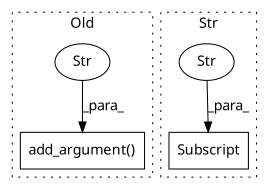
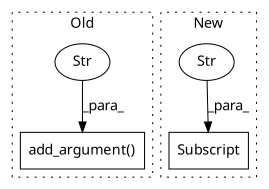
(209, 24) -> (209, 24)
